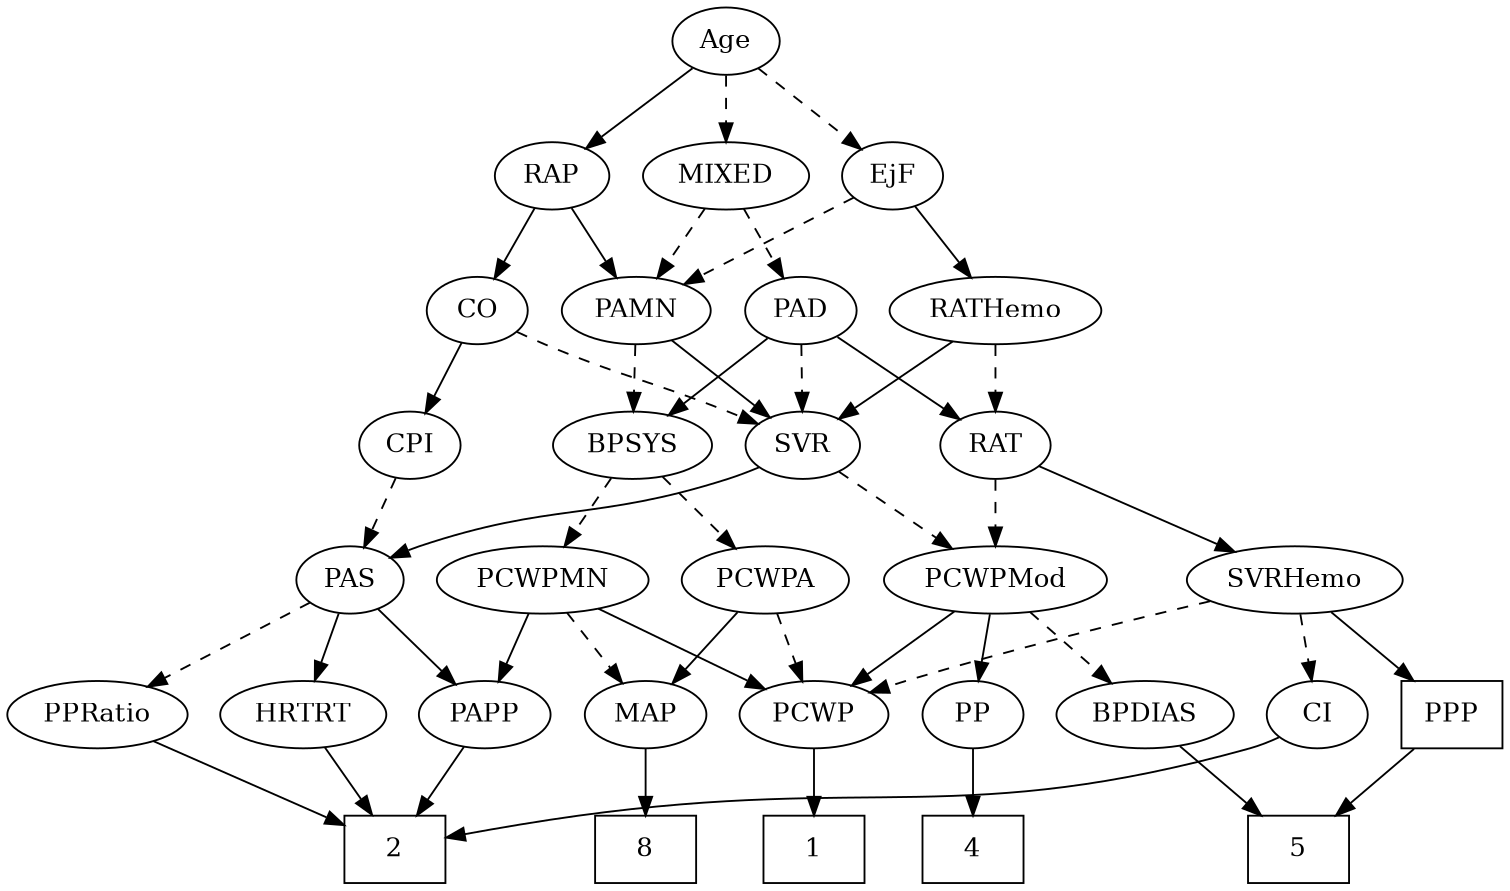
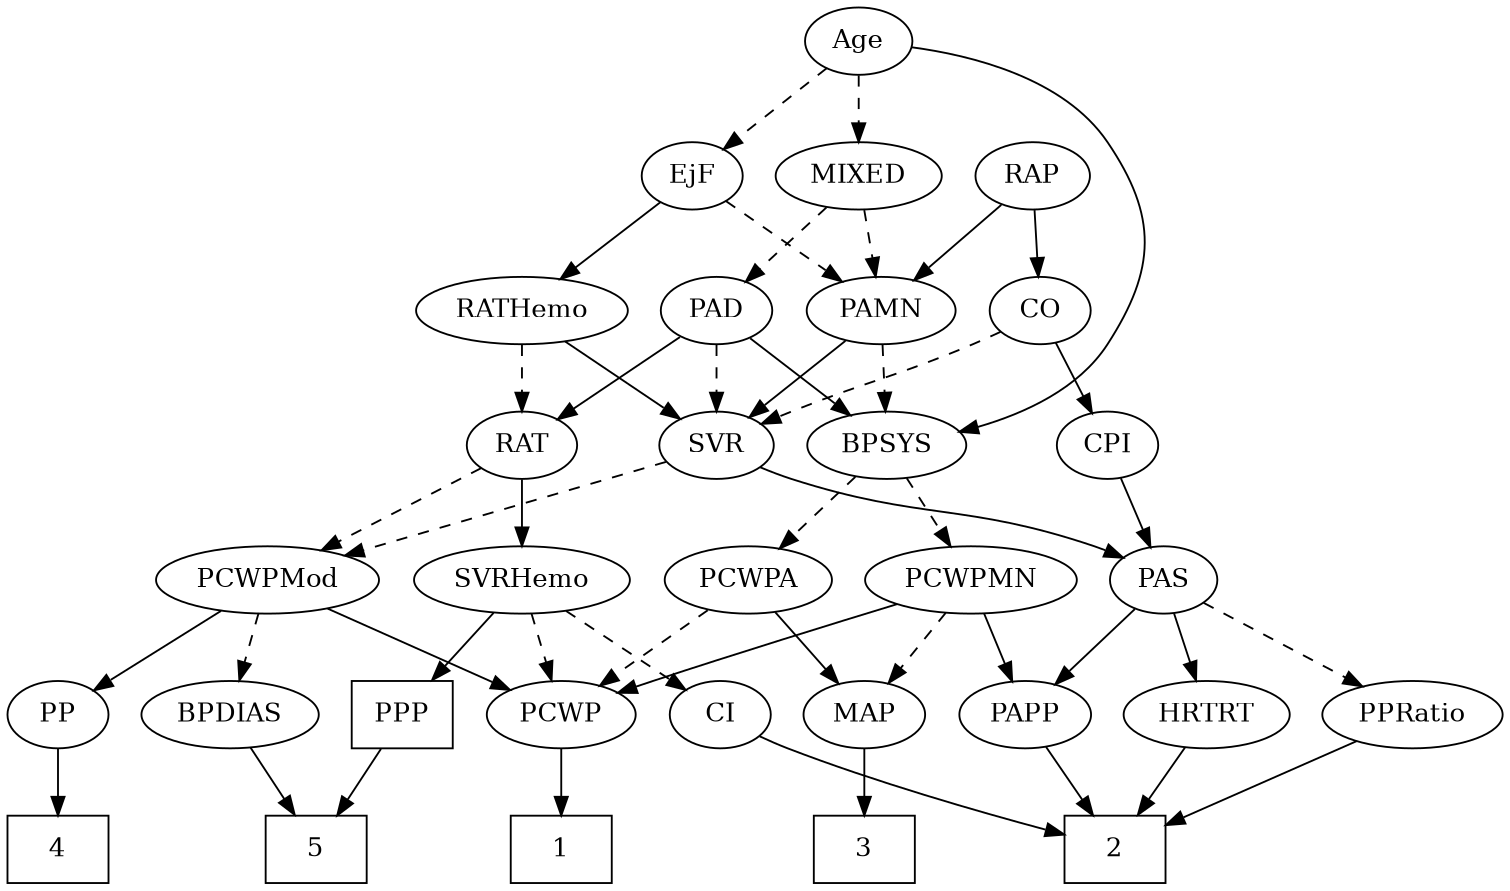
(647, 103) -> (1140, 210)
(384, 504) -> (1132, 504)
(646, 849) -> (864, 849)
